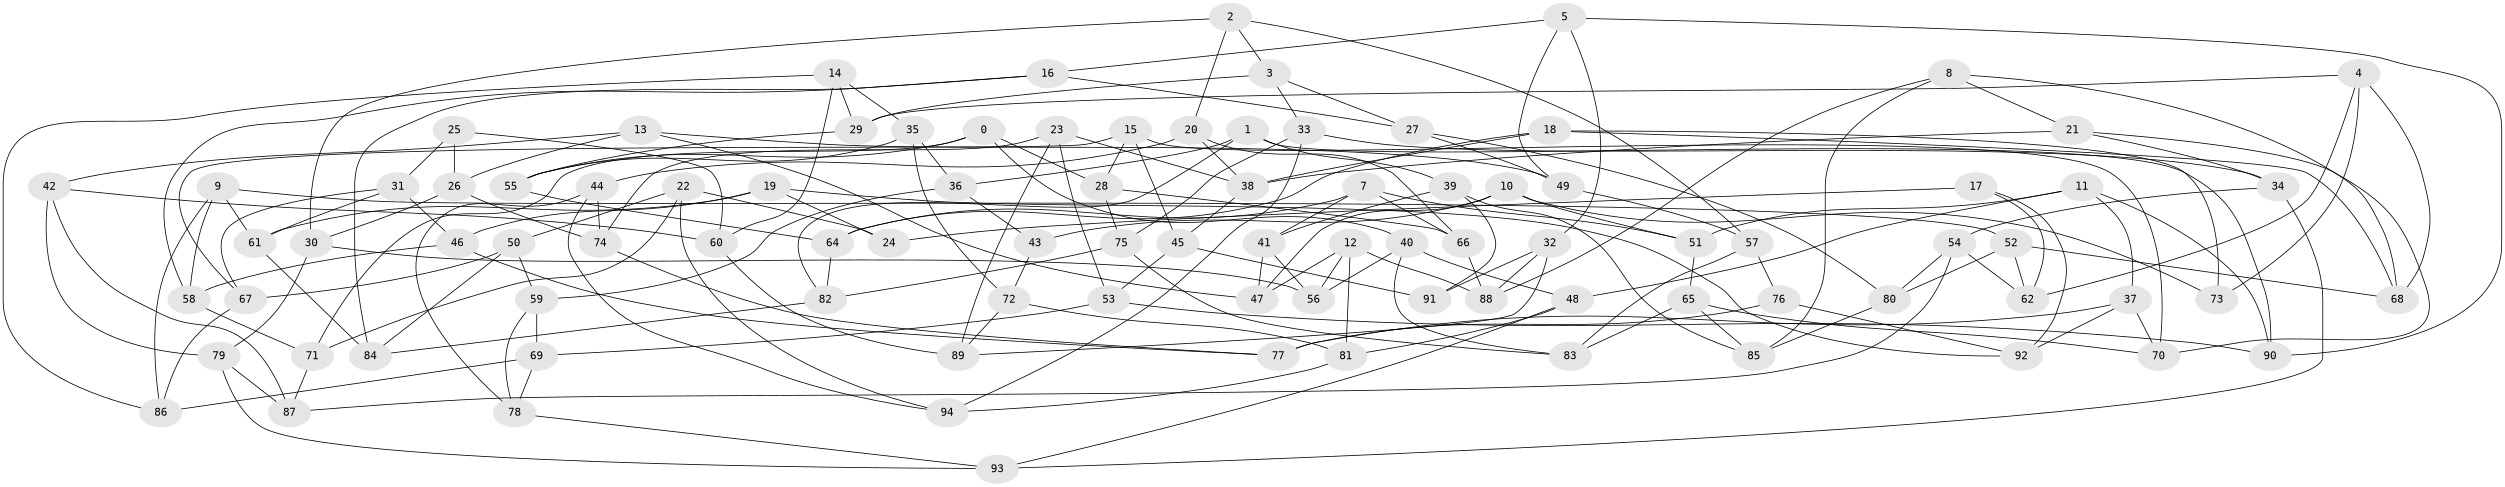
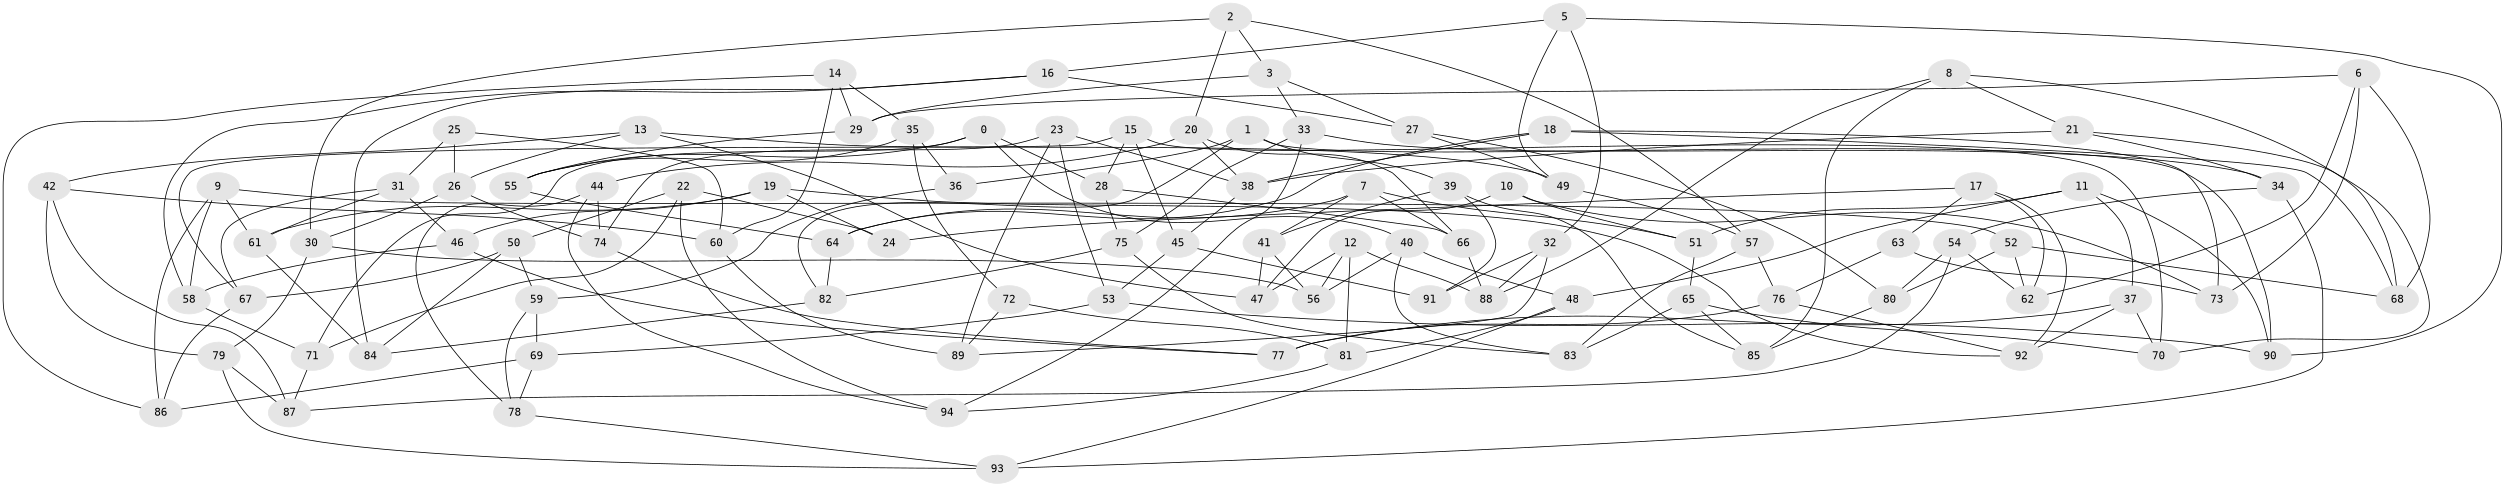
(2359, 74) -> (2359, 74)
(1035, 243) -> none
none -> (1898, 243)
